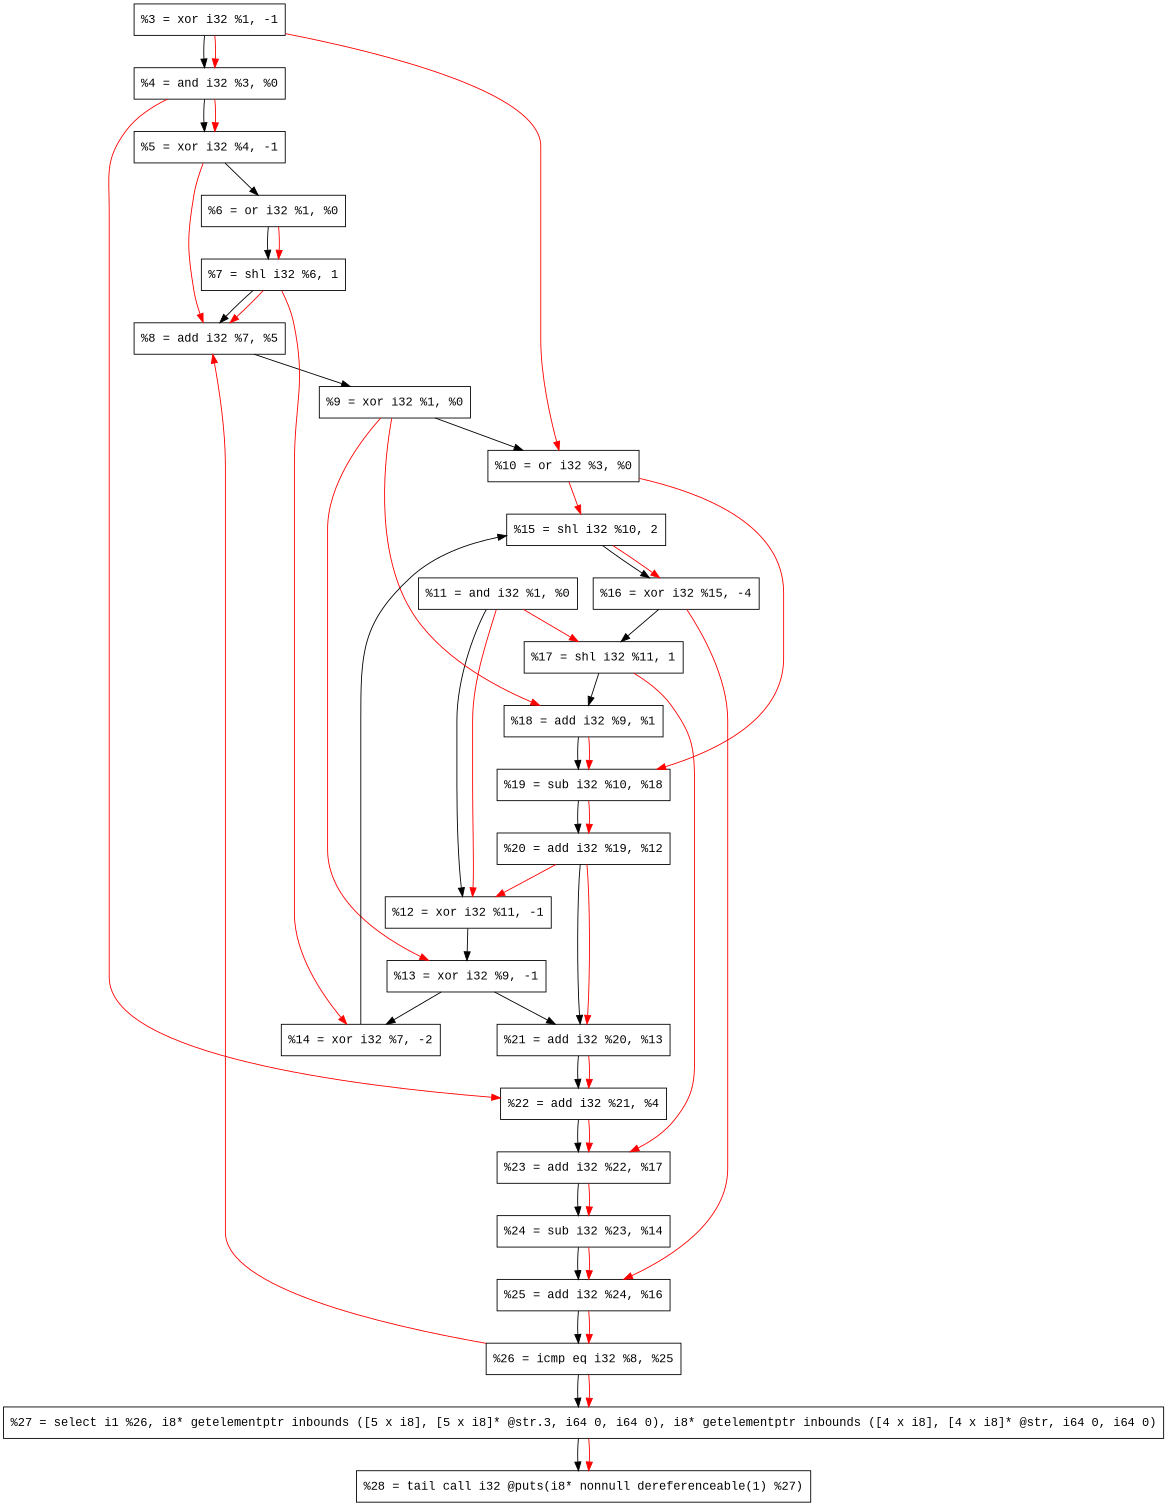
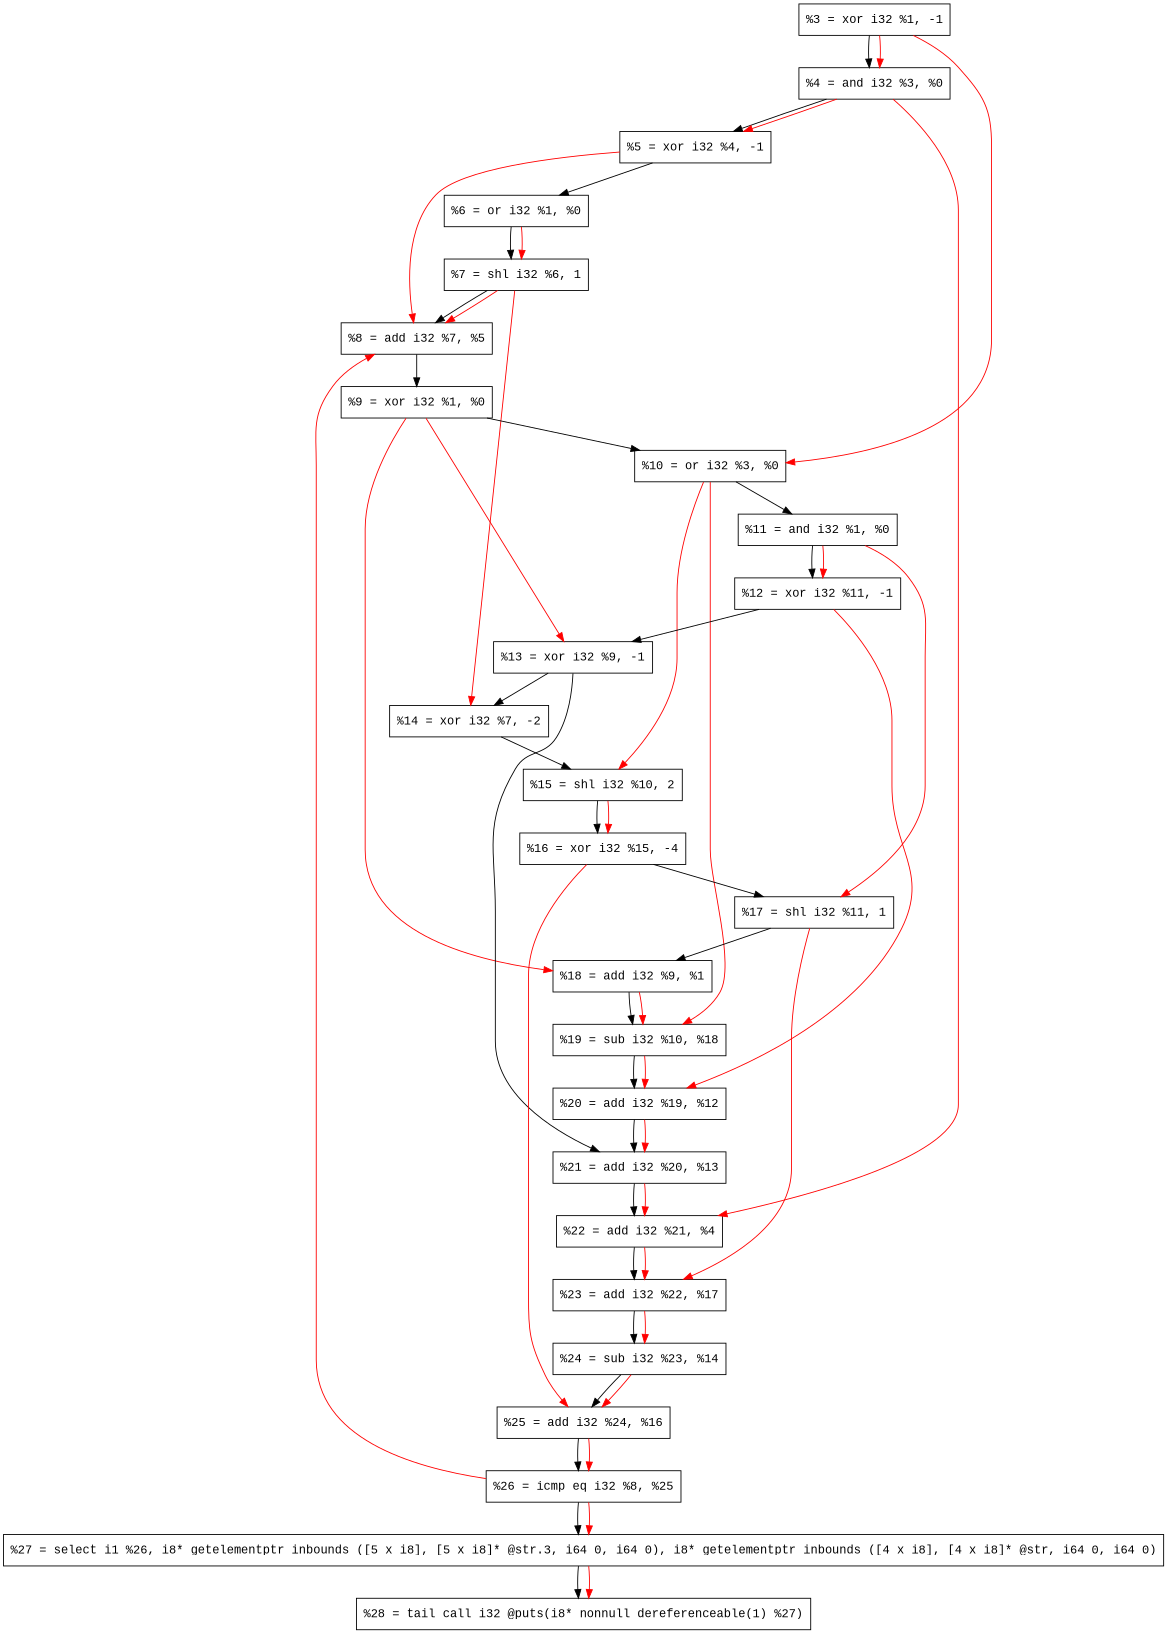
none -> (760, 496)
(530, 878) -> (912, 892)
